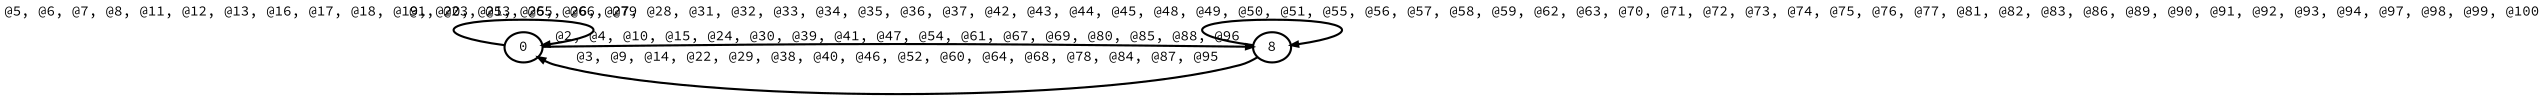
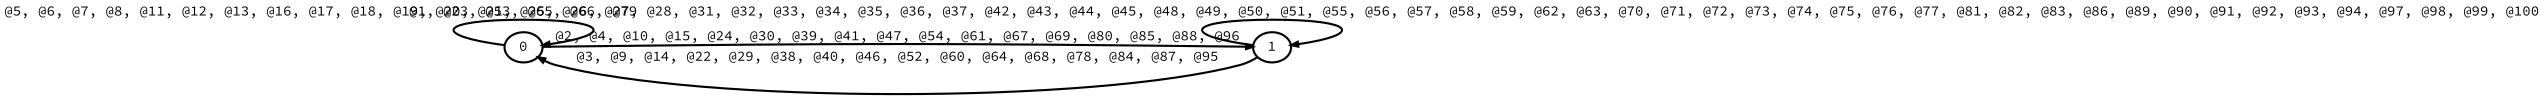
(1272, 47) -> (1272, 47)
